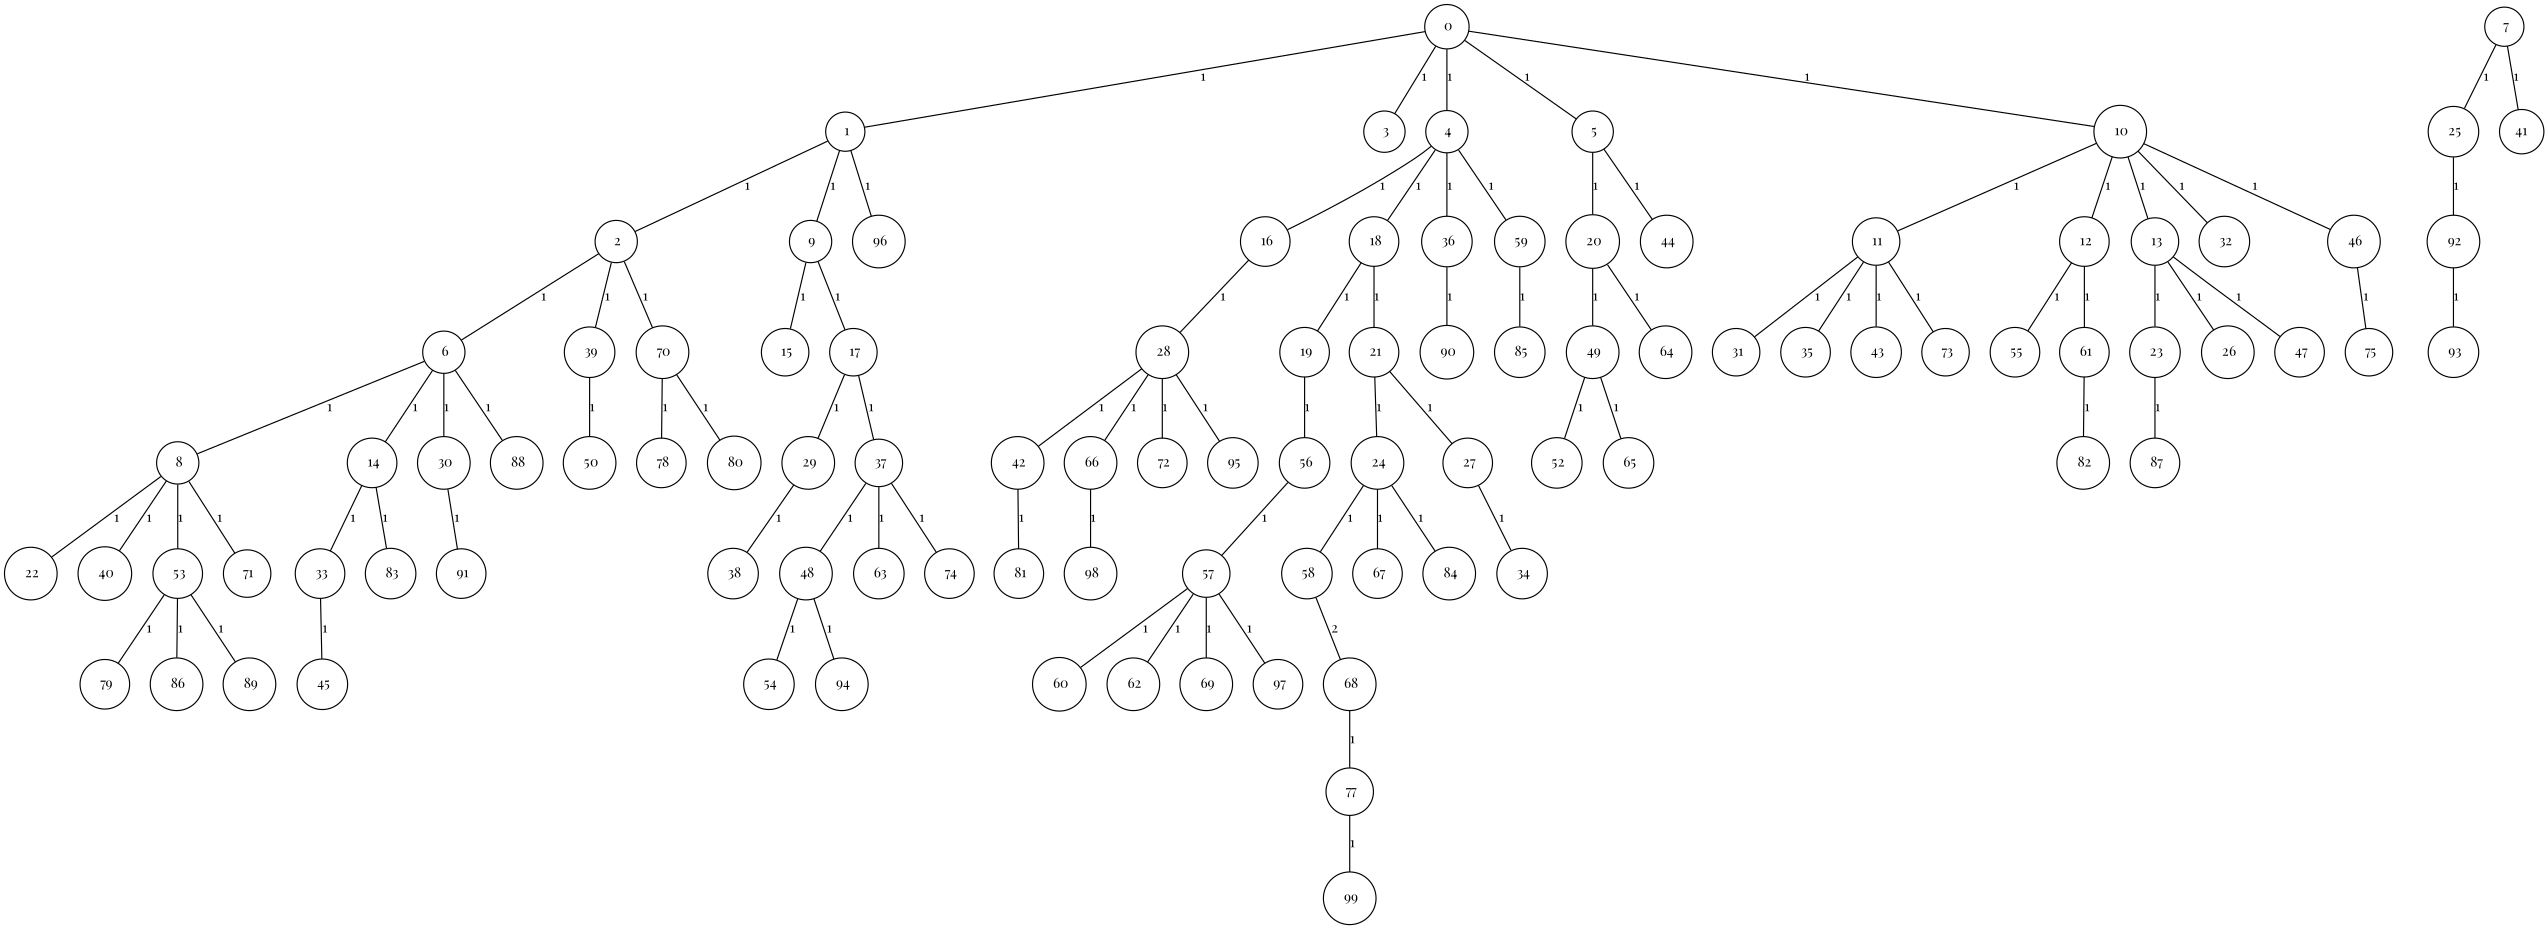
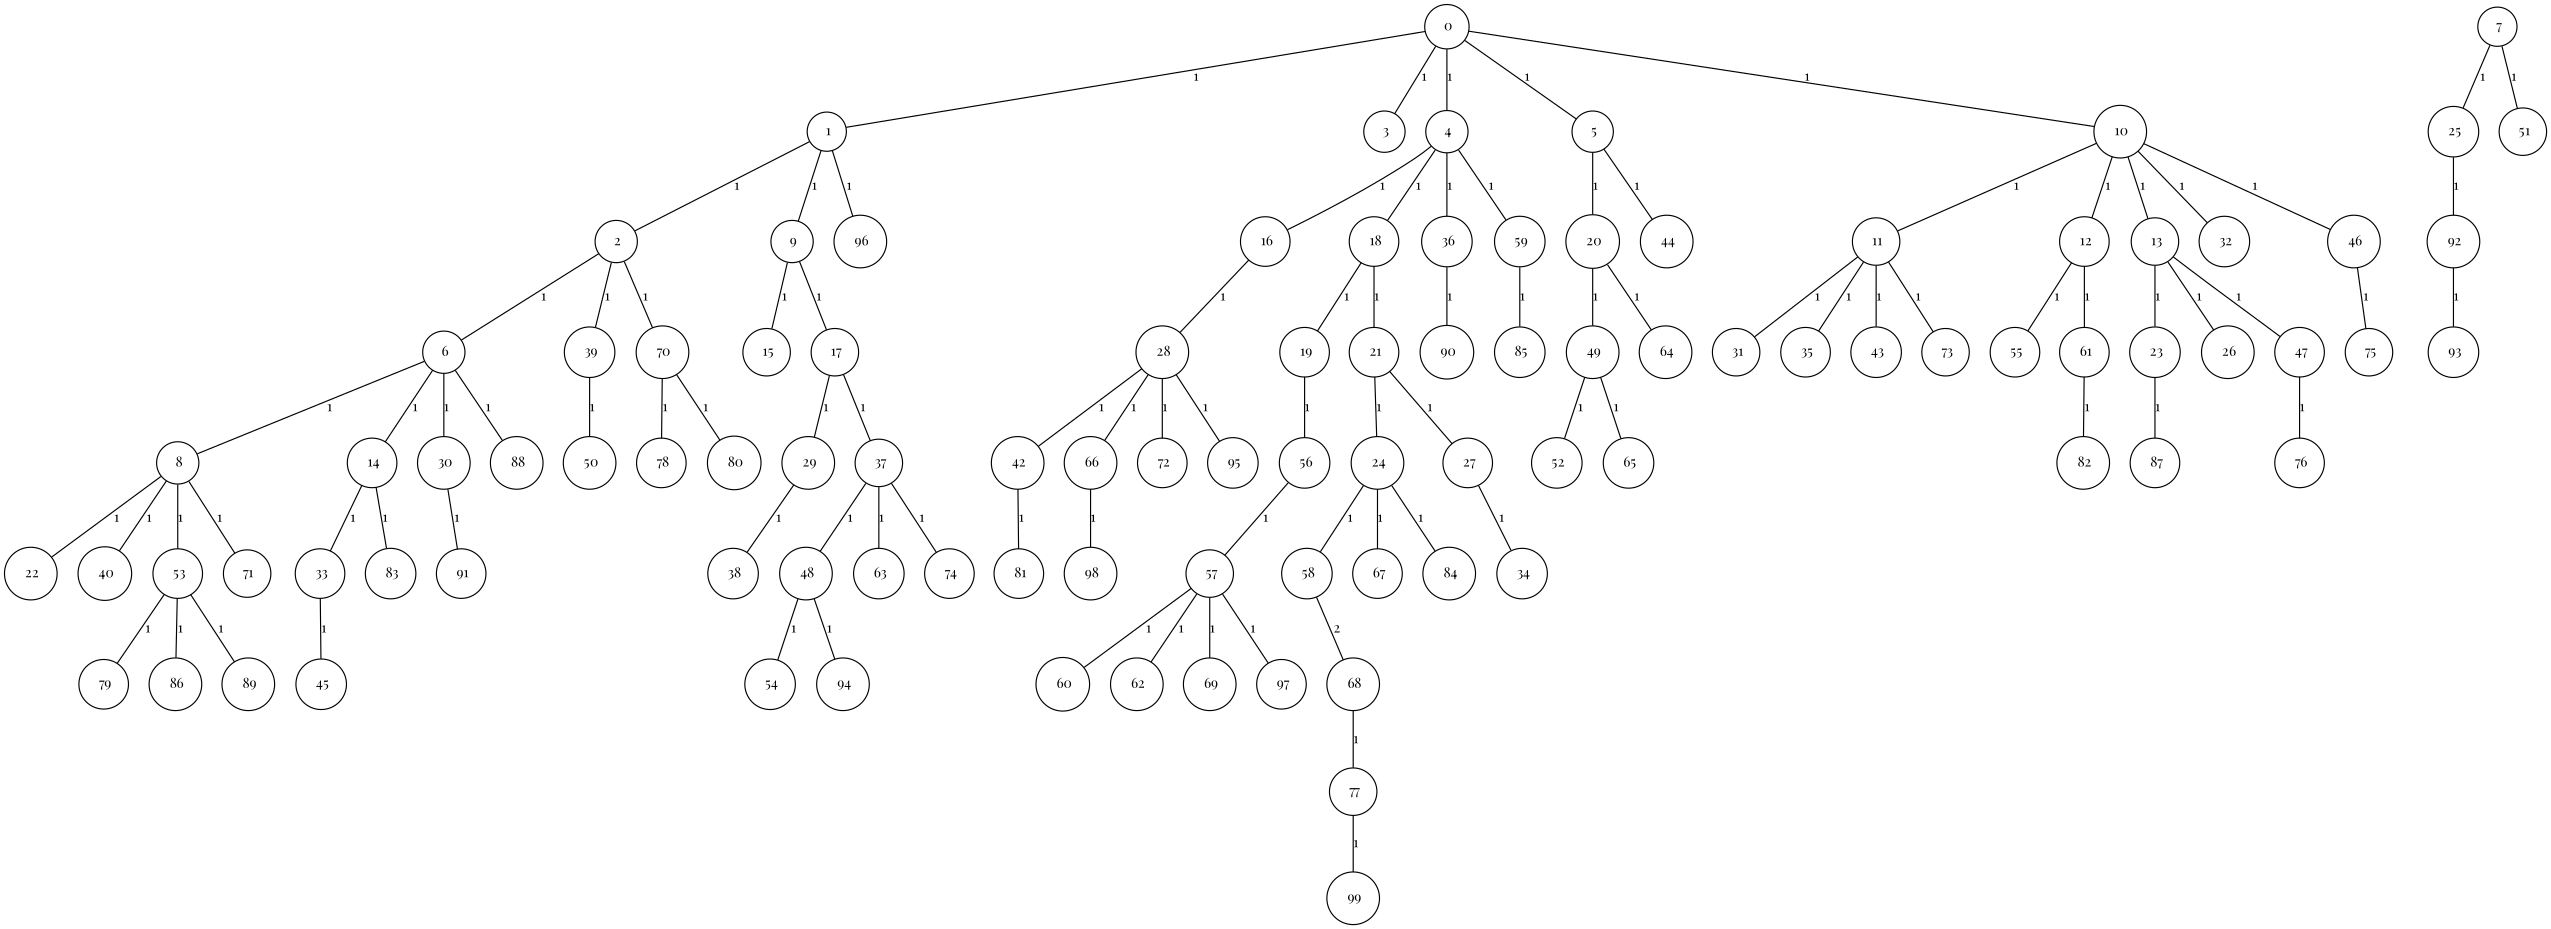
(2522, 132) -> (2523, 132)
none -> (2300, 463)
